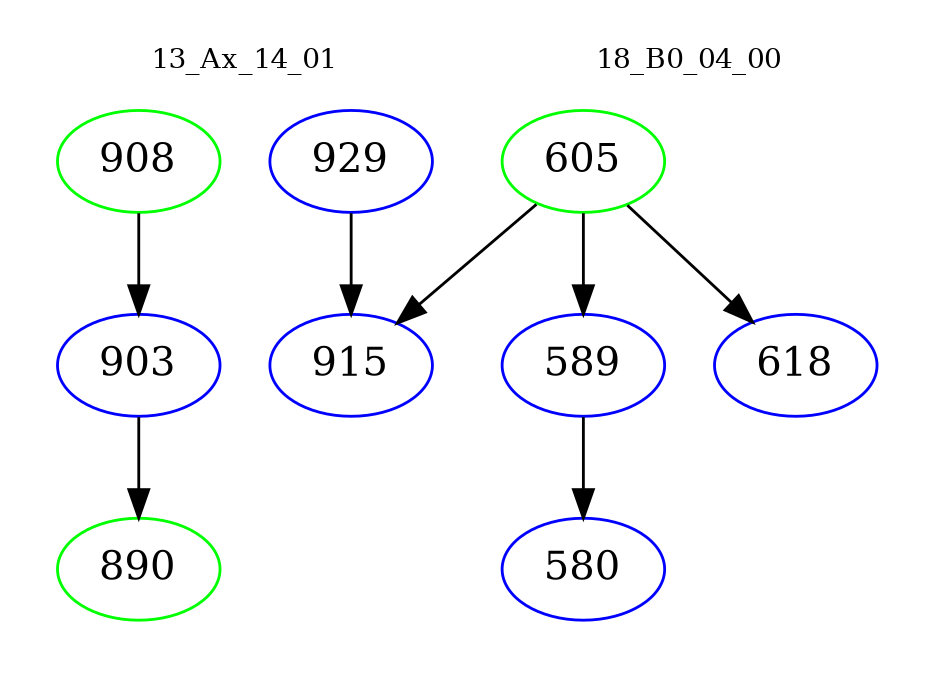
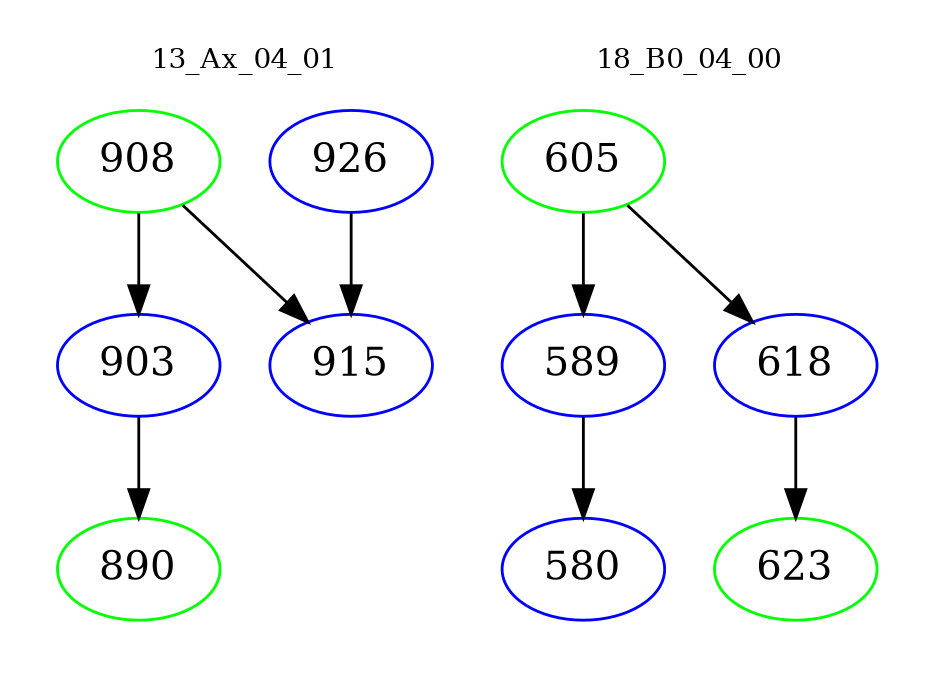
(245, 61) -> (245, 61)
(351, 161) -> (351, 161)
(498, 237) -> (235, 254)
none -> (796, 569)
